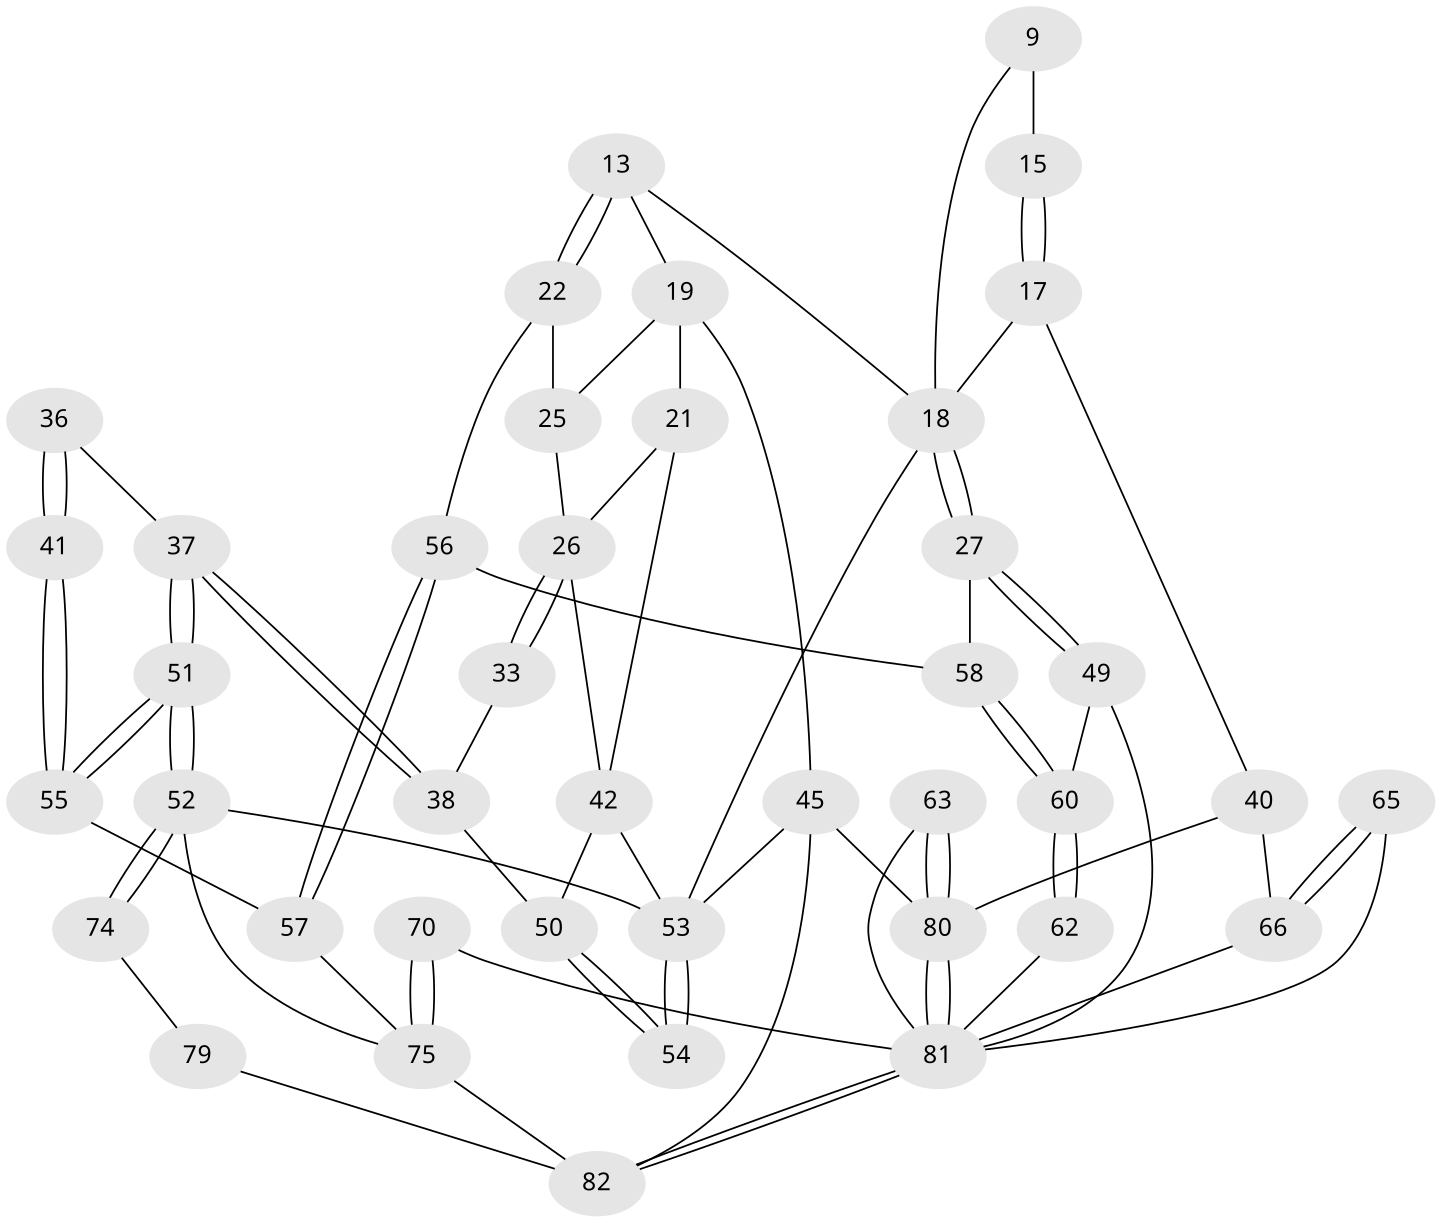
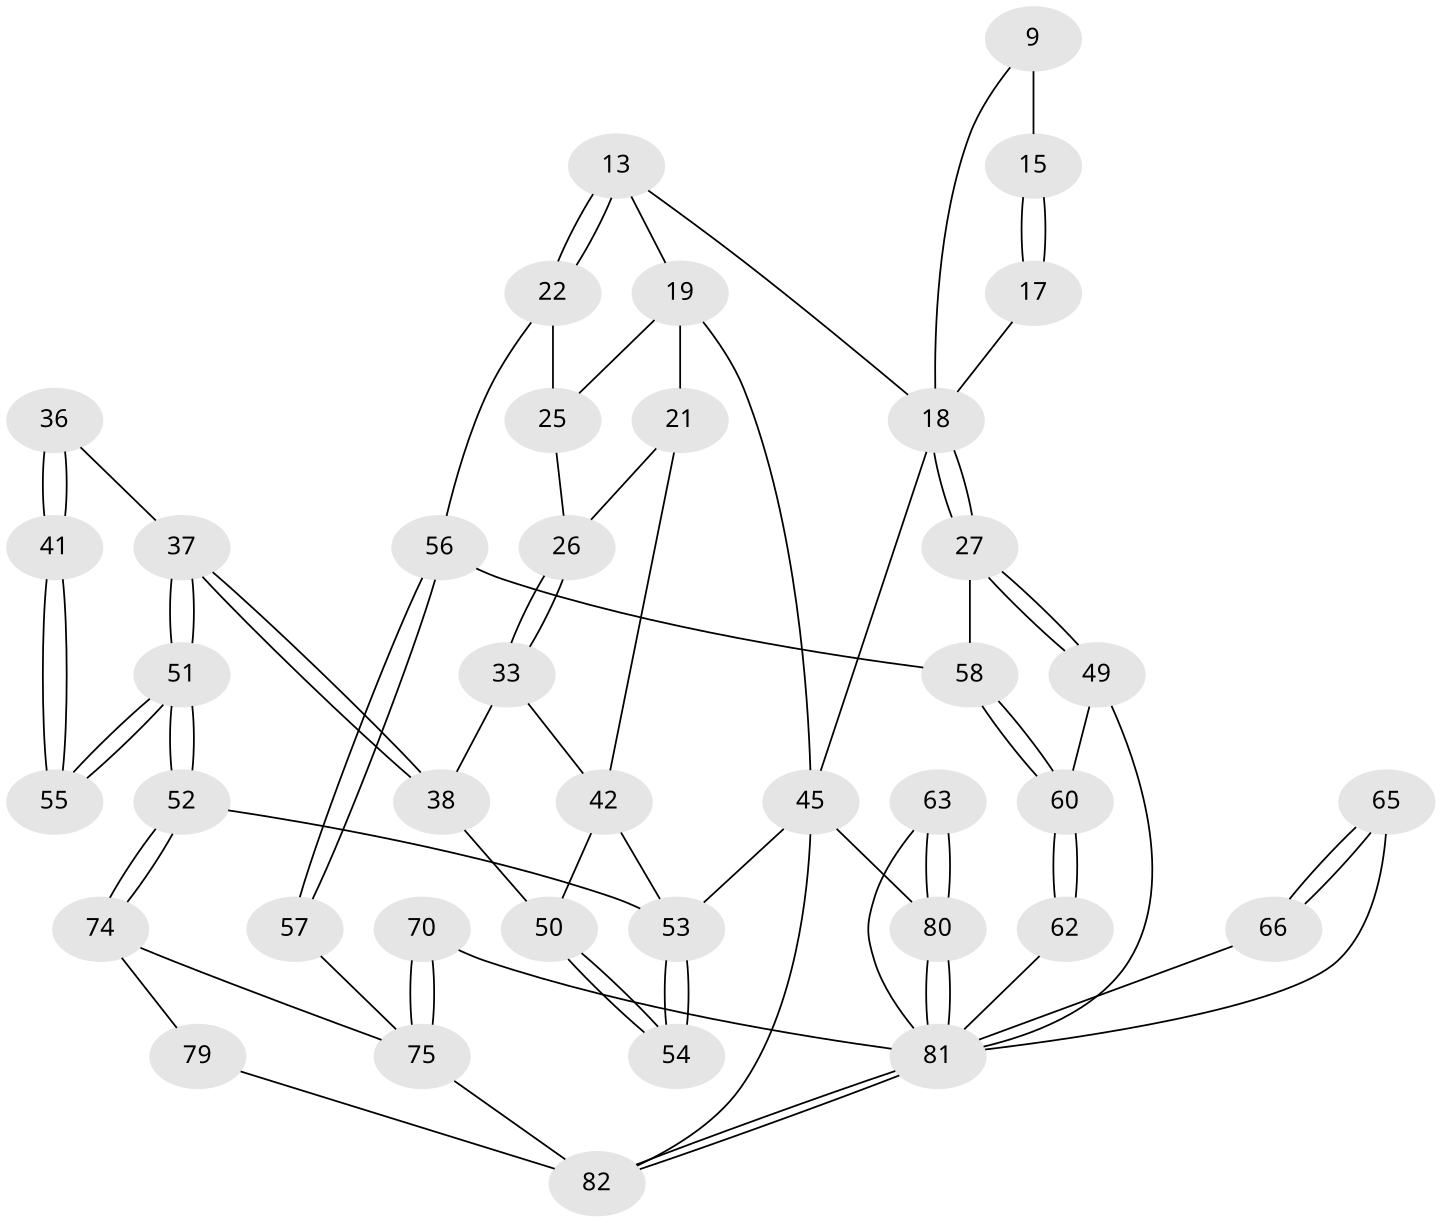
(586, 675) -> (556, 738)
(789, 681) -> (874, 611)
(1260, 802) -> none
(175, 866) -> none
(243, 973) -> (261, 995)
